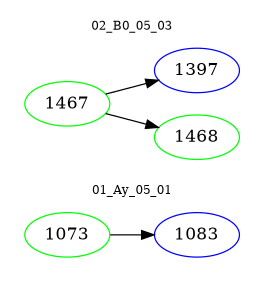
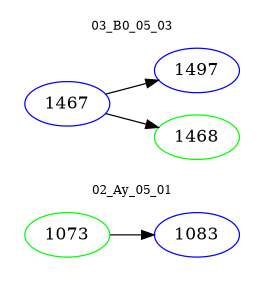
(132, 27) -> (132, 27)
(197, 70) -> (197, 70)
(67, 104) -> (67, 104)
(132, 191) -> (132, 191)
